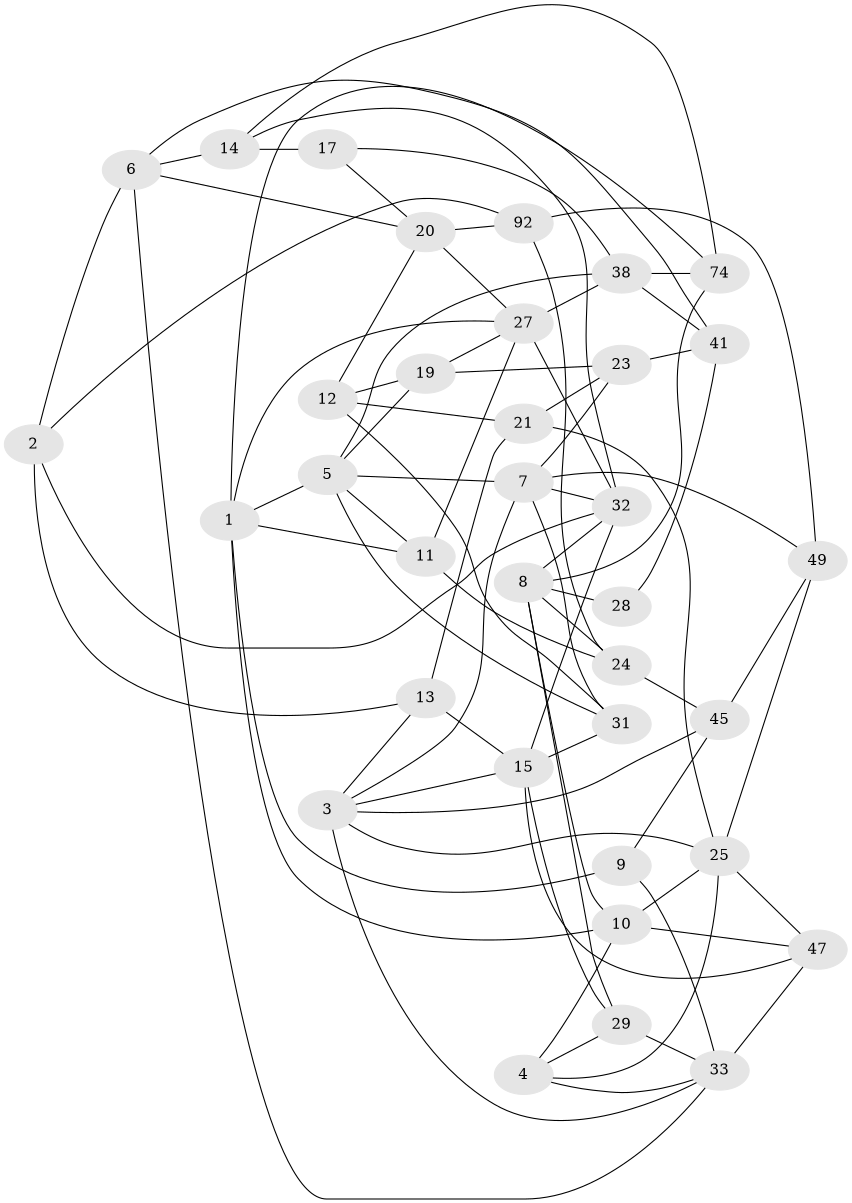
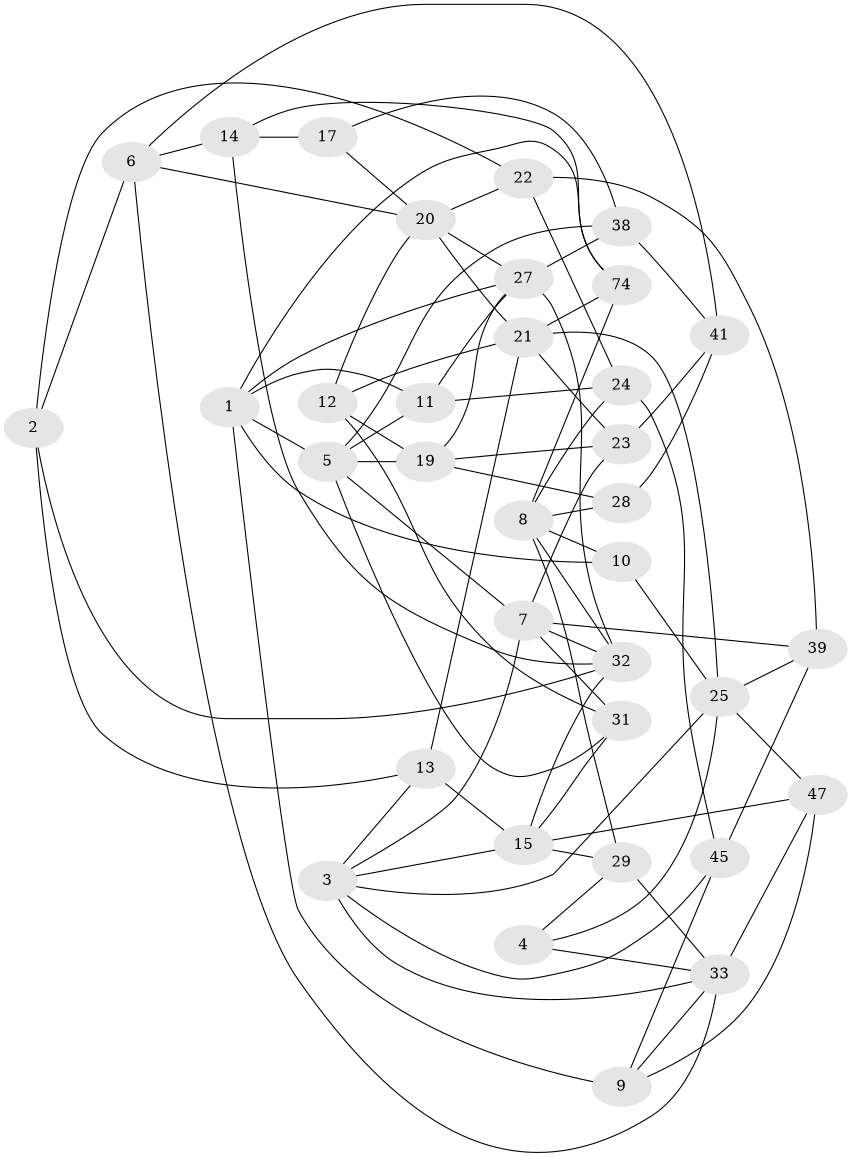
(524, 223) -> (524, 179)
(664, 273) -> (573, 311)
none -> (472, 281)
none -> (524, 482)
(818, 561) -> (818, 649)
(720, 937) -> (769, 972)
(578, 1002) -> none
